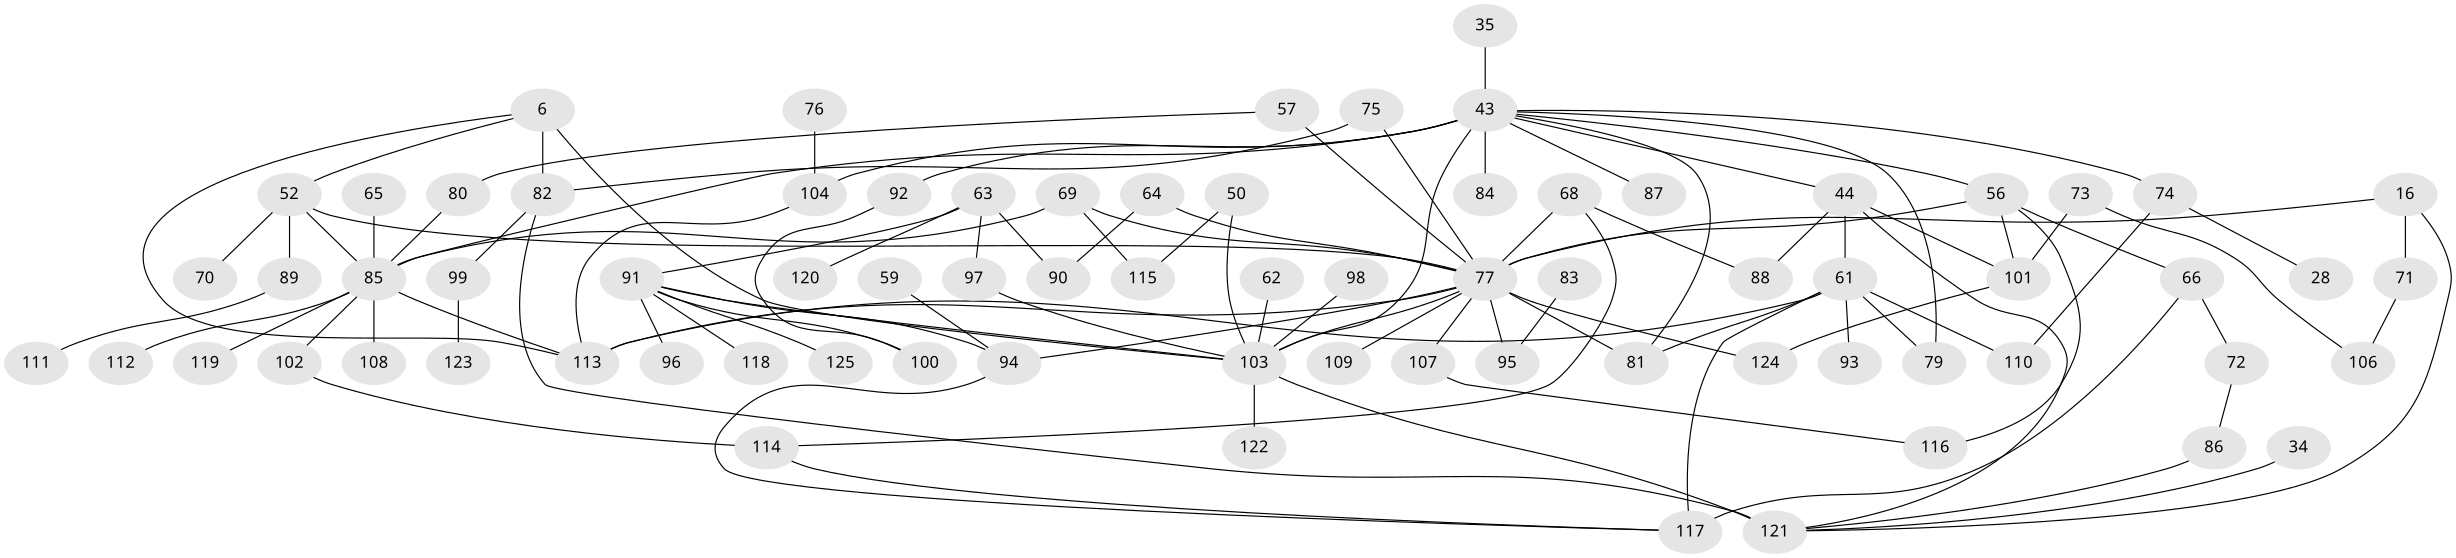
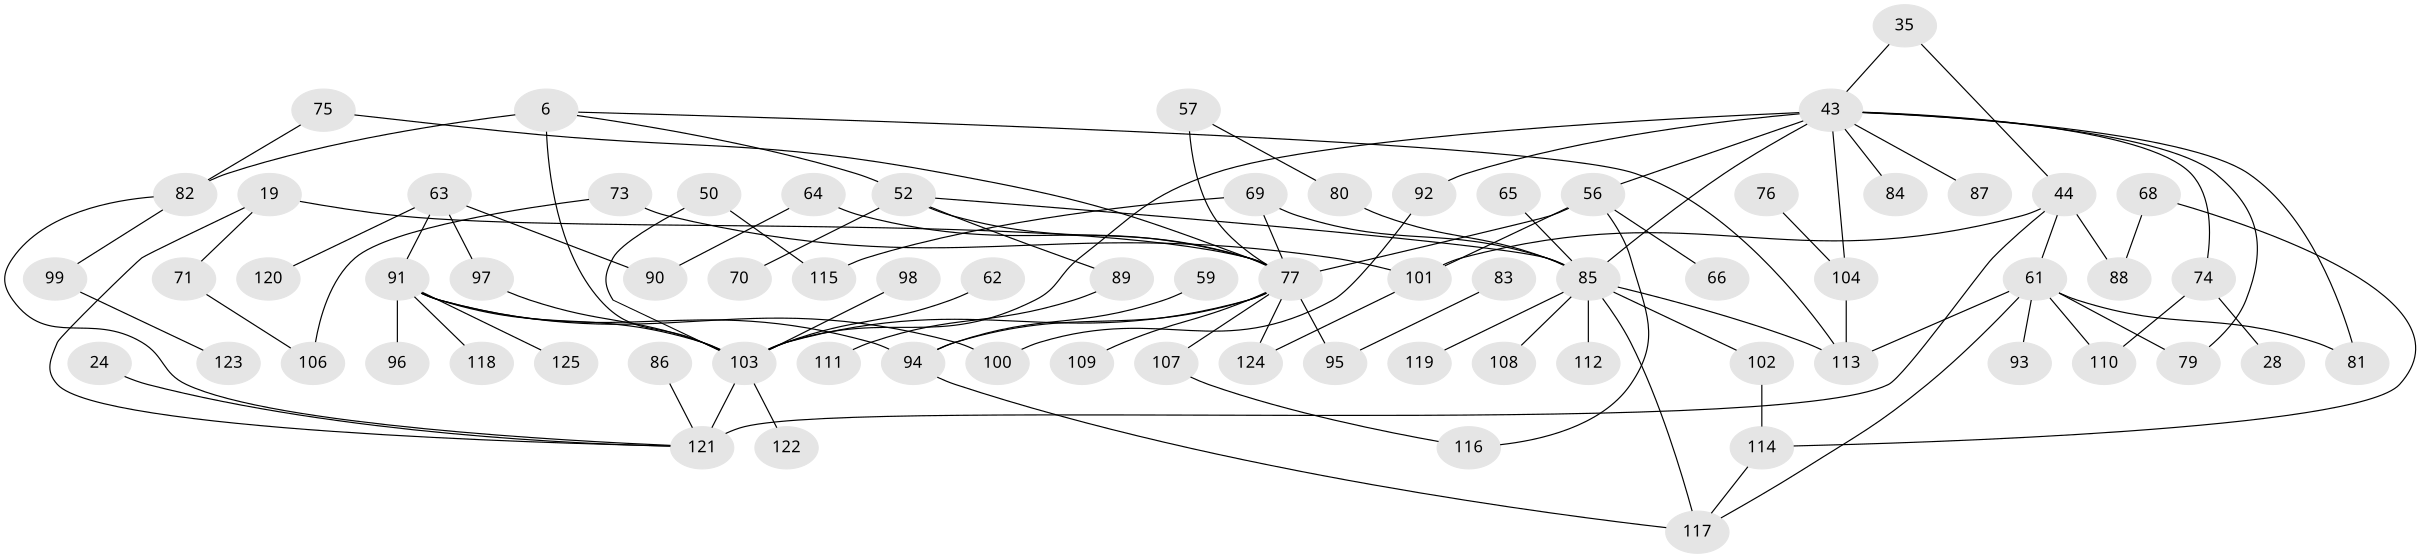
(1695, 159) -> (1984, 110)
(2405, 195) -> (270, 195)
(1528, 237) -> none
(1224, 314) -> none
(1561, 321) -> none
(2237, 363) -> none
(2299, 448) -> (100, 363)
(1938, 483) -> (1656, 401)
